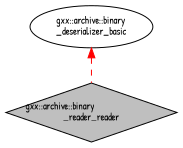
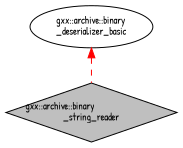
(91, 113) -> (91, 113)
